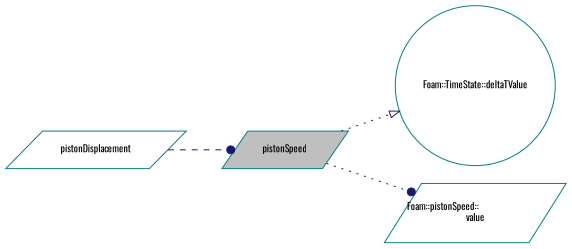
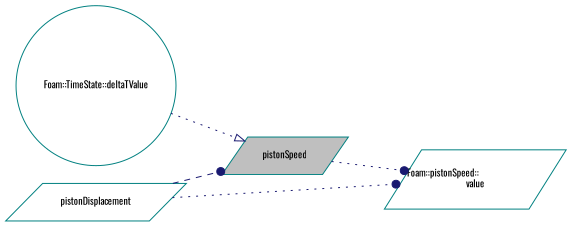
(366, 123) -> (203, 125)
none -> (282, 191)
